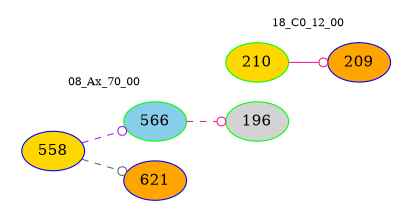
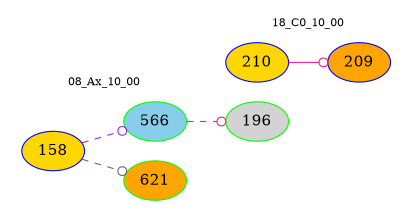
(308, 24) -> (308, 24)
(257, 62) -> (257, 62)
(104, 83) -> (104, 83)
(53, 151) -> (53, 151)
(155, 181) -> (155, 181)
